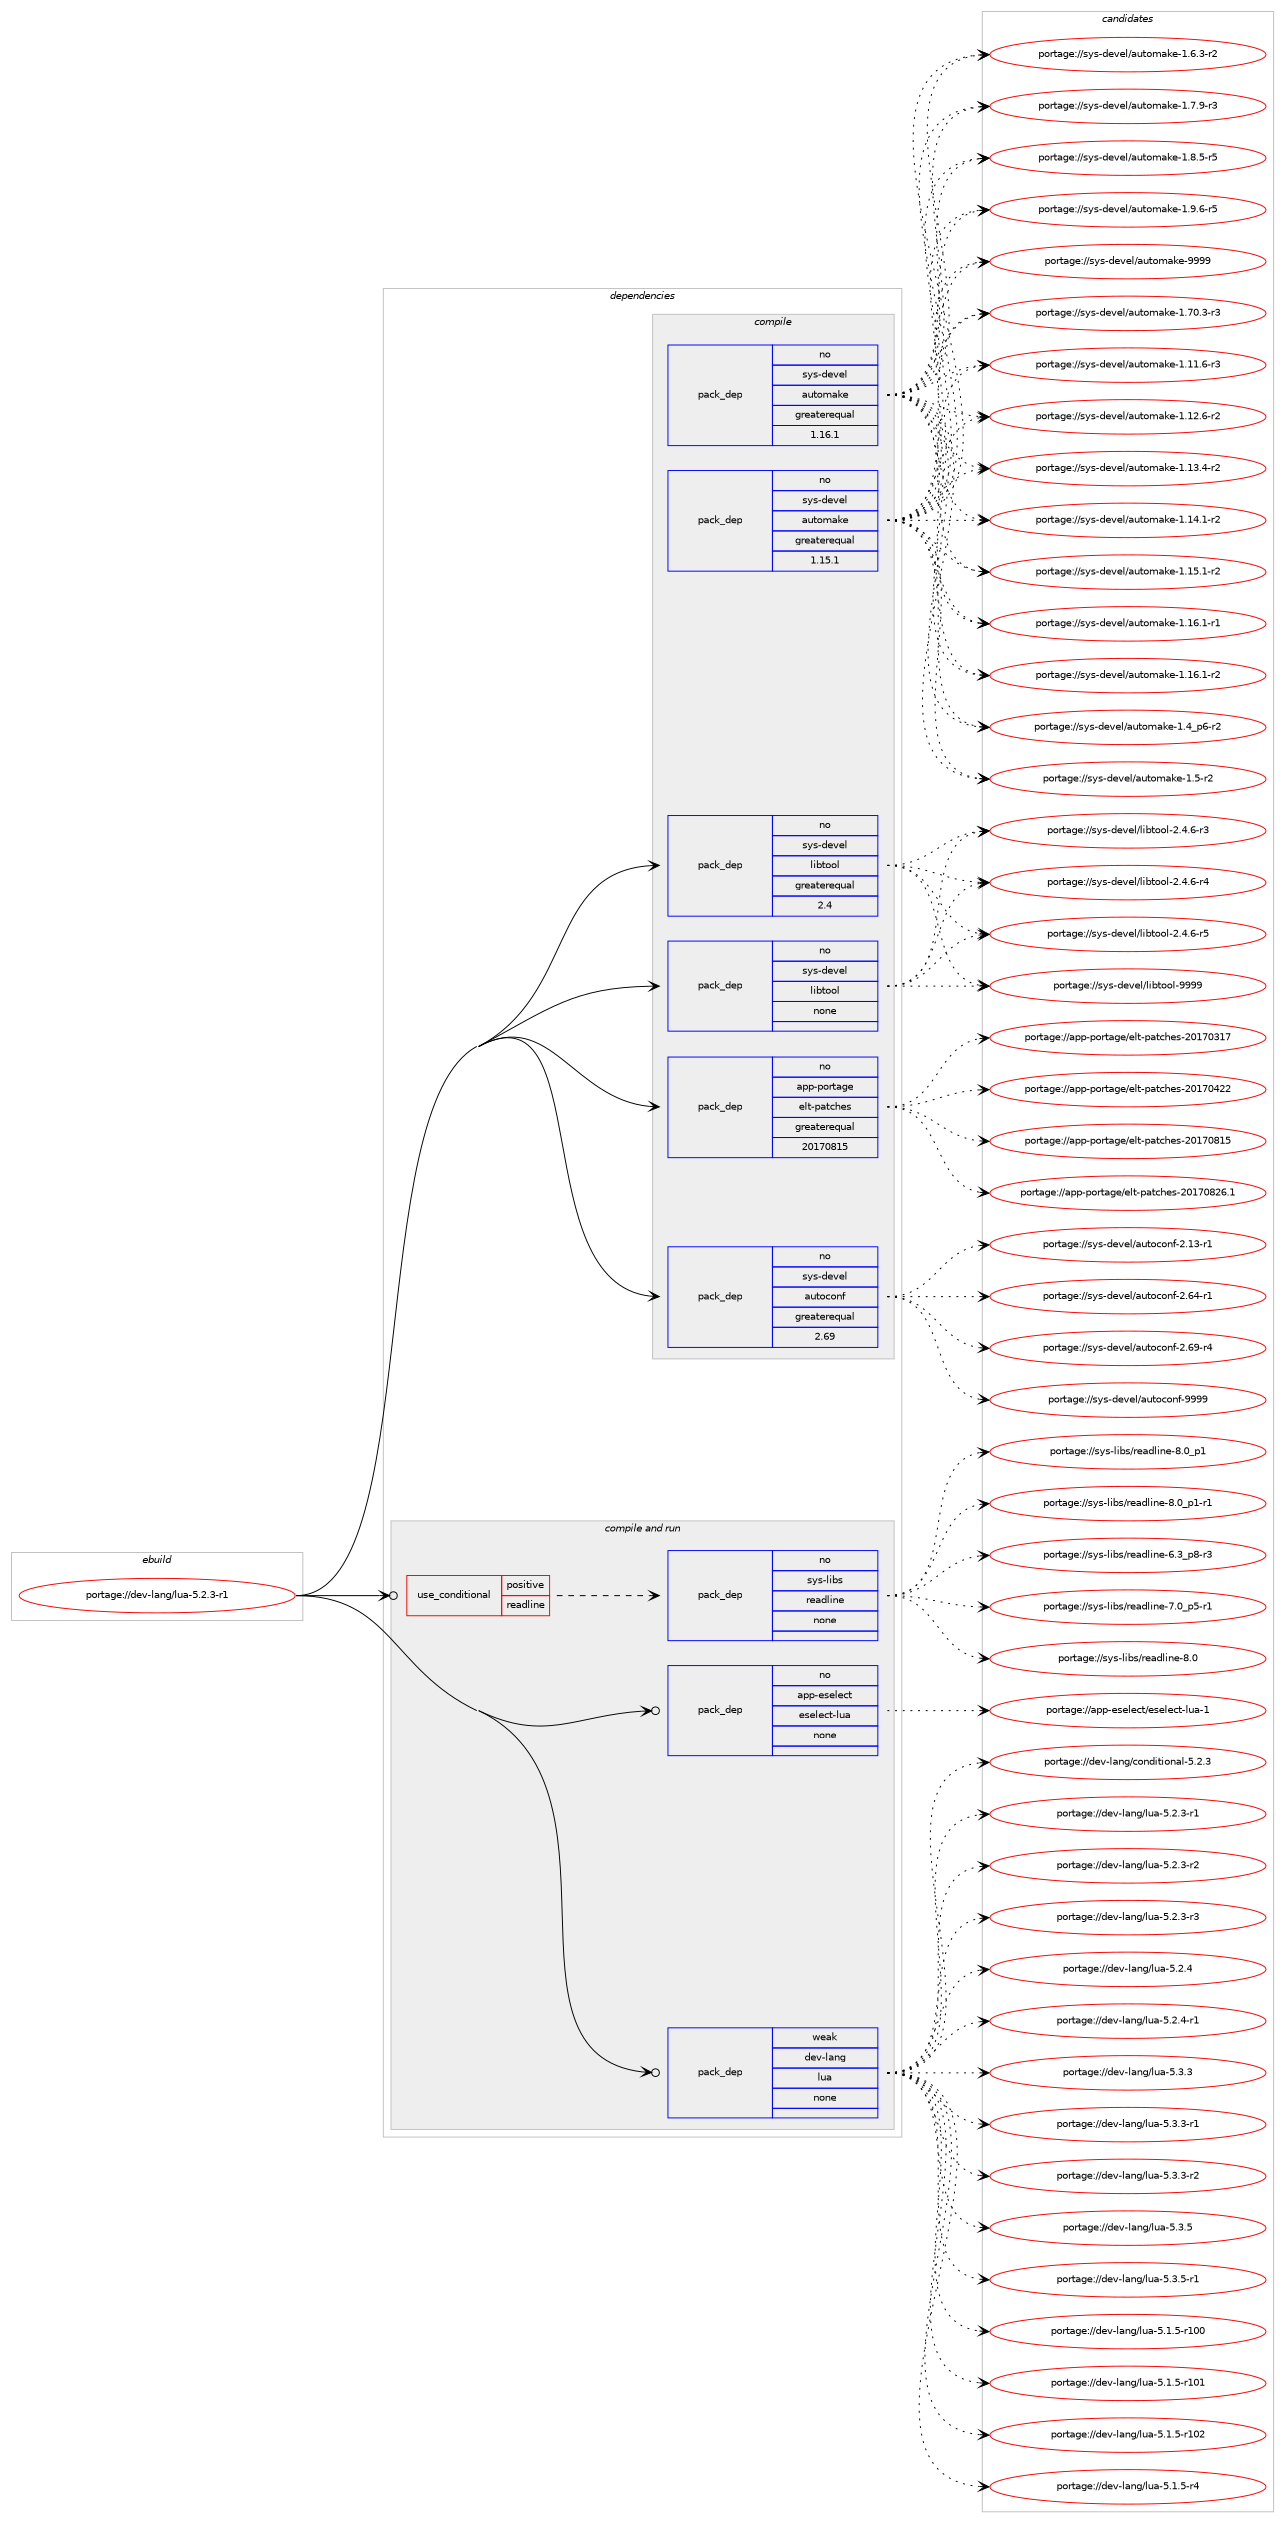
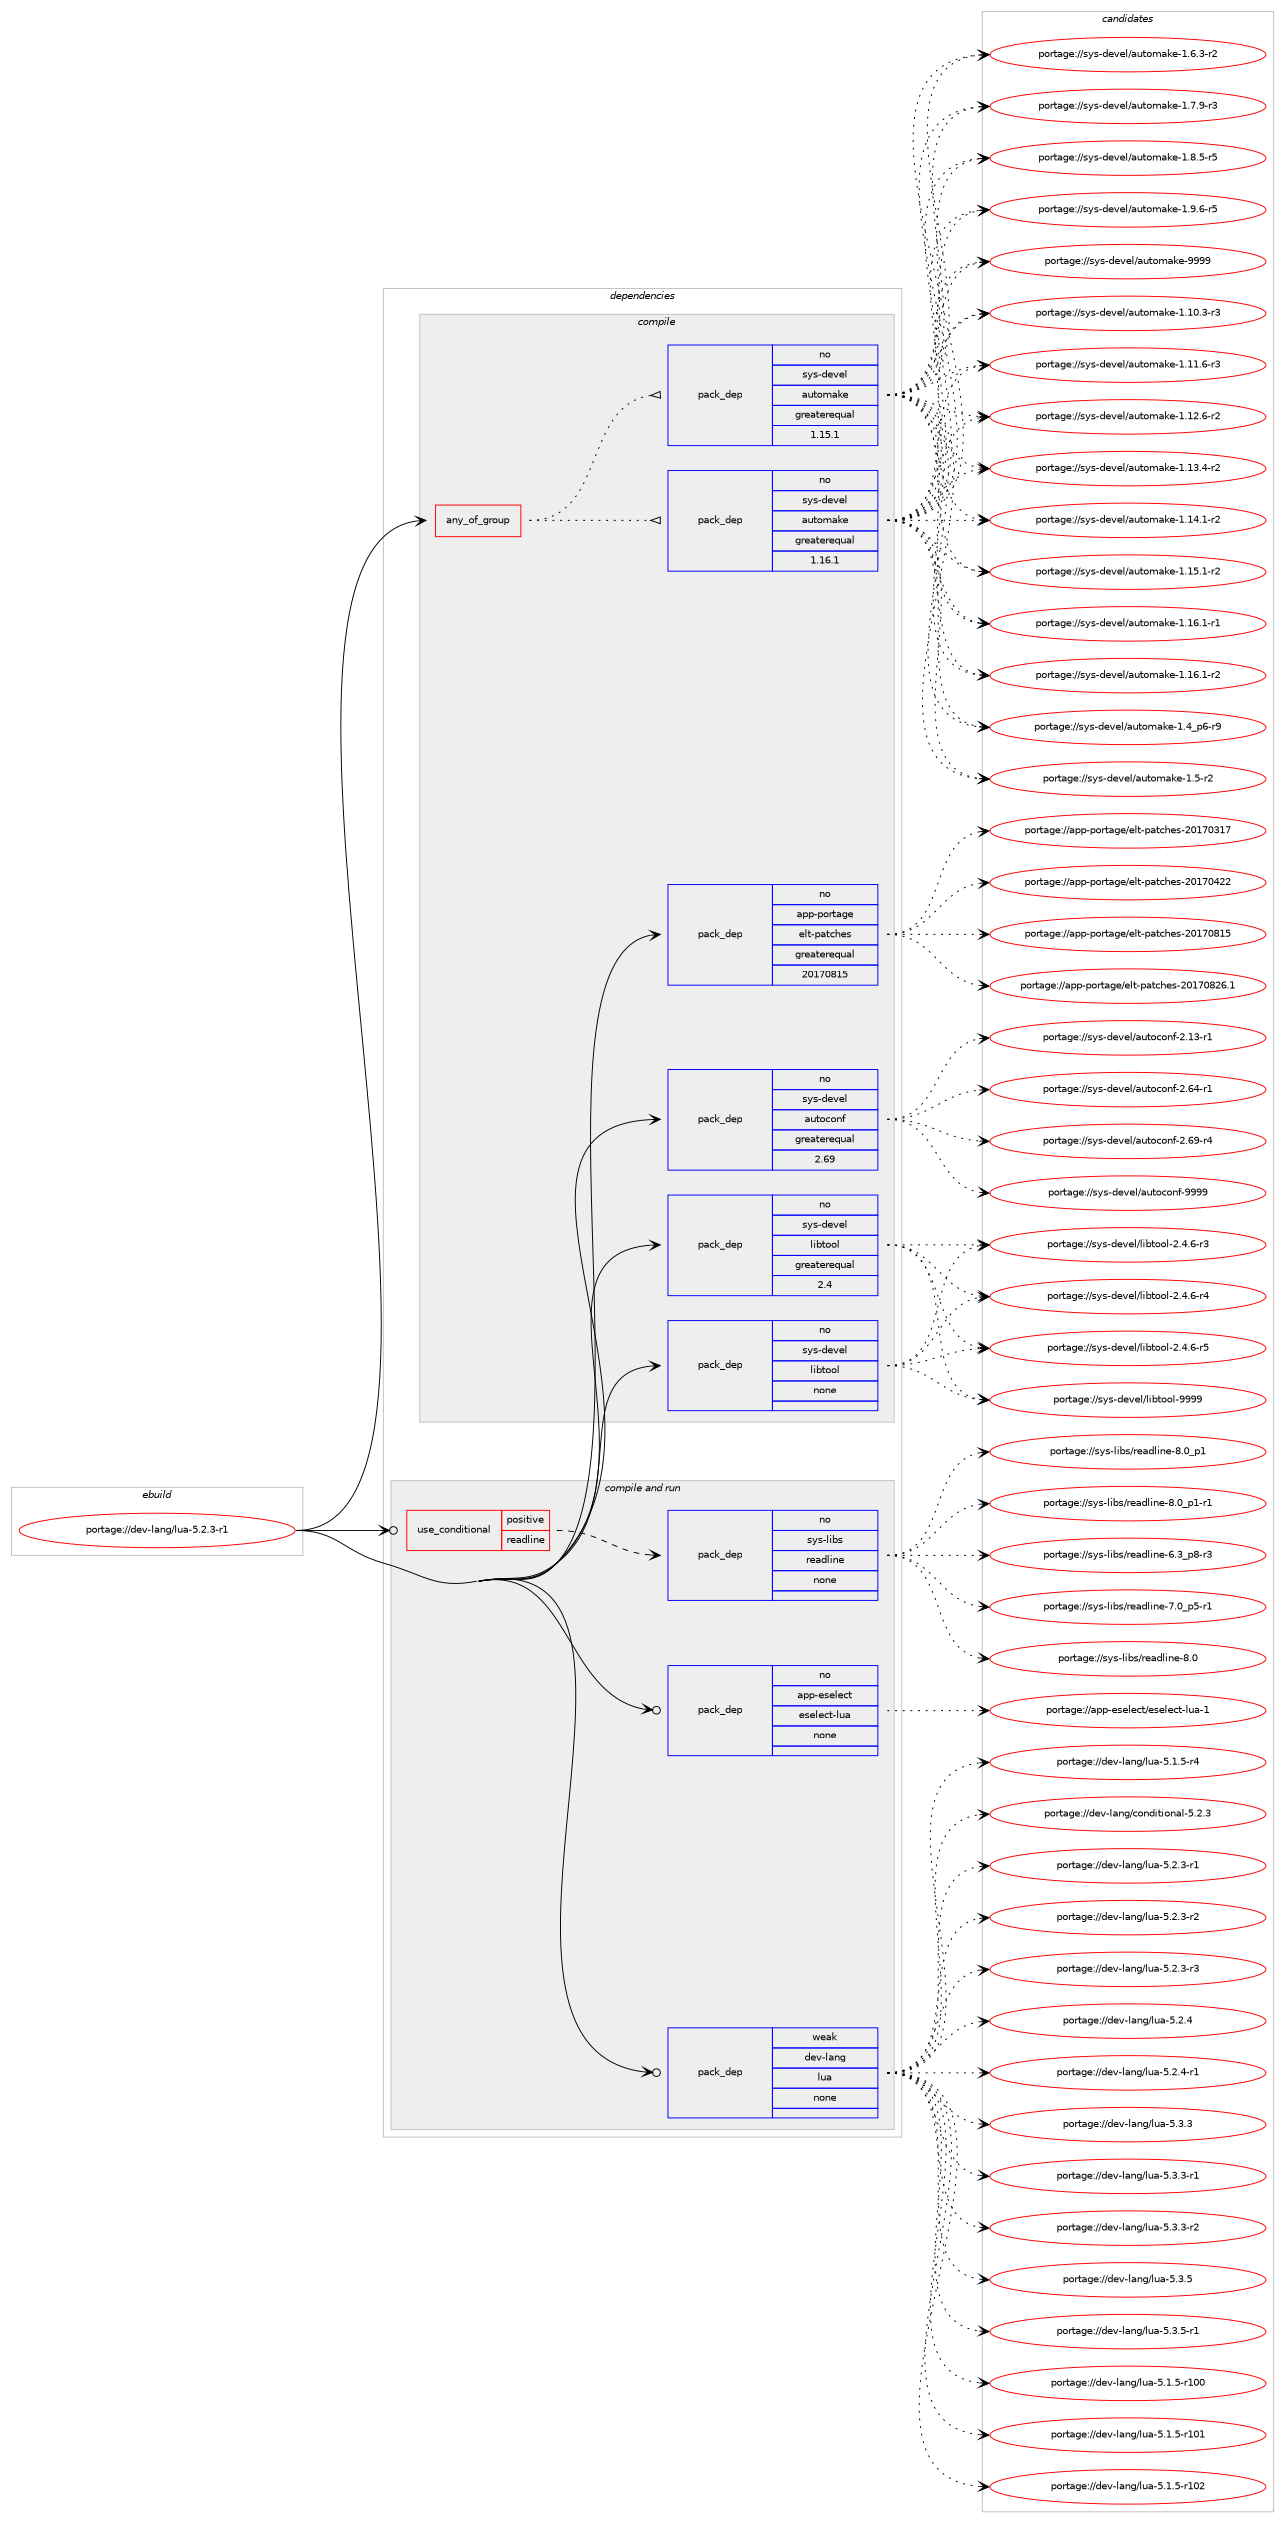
(1128, 313) -> (1128, 313)
none -> (478, 520)
(1128, 727) -> (1128, 727)
